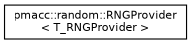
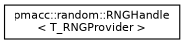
(96, 22) -> (92, 22)
